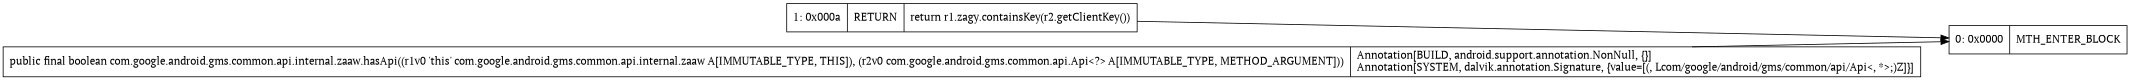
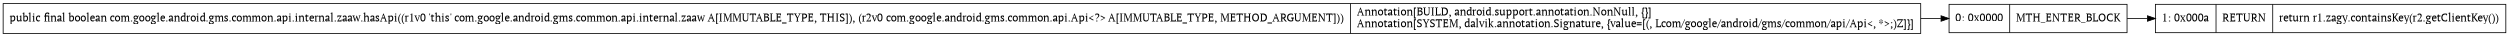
(1539, 30) -> (2137, 19)
